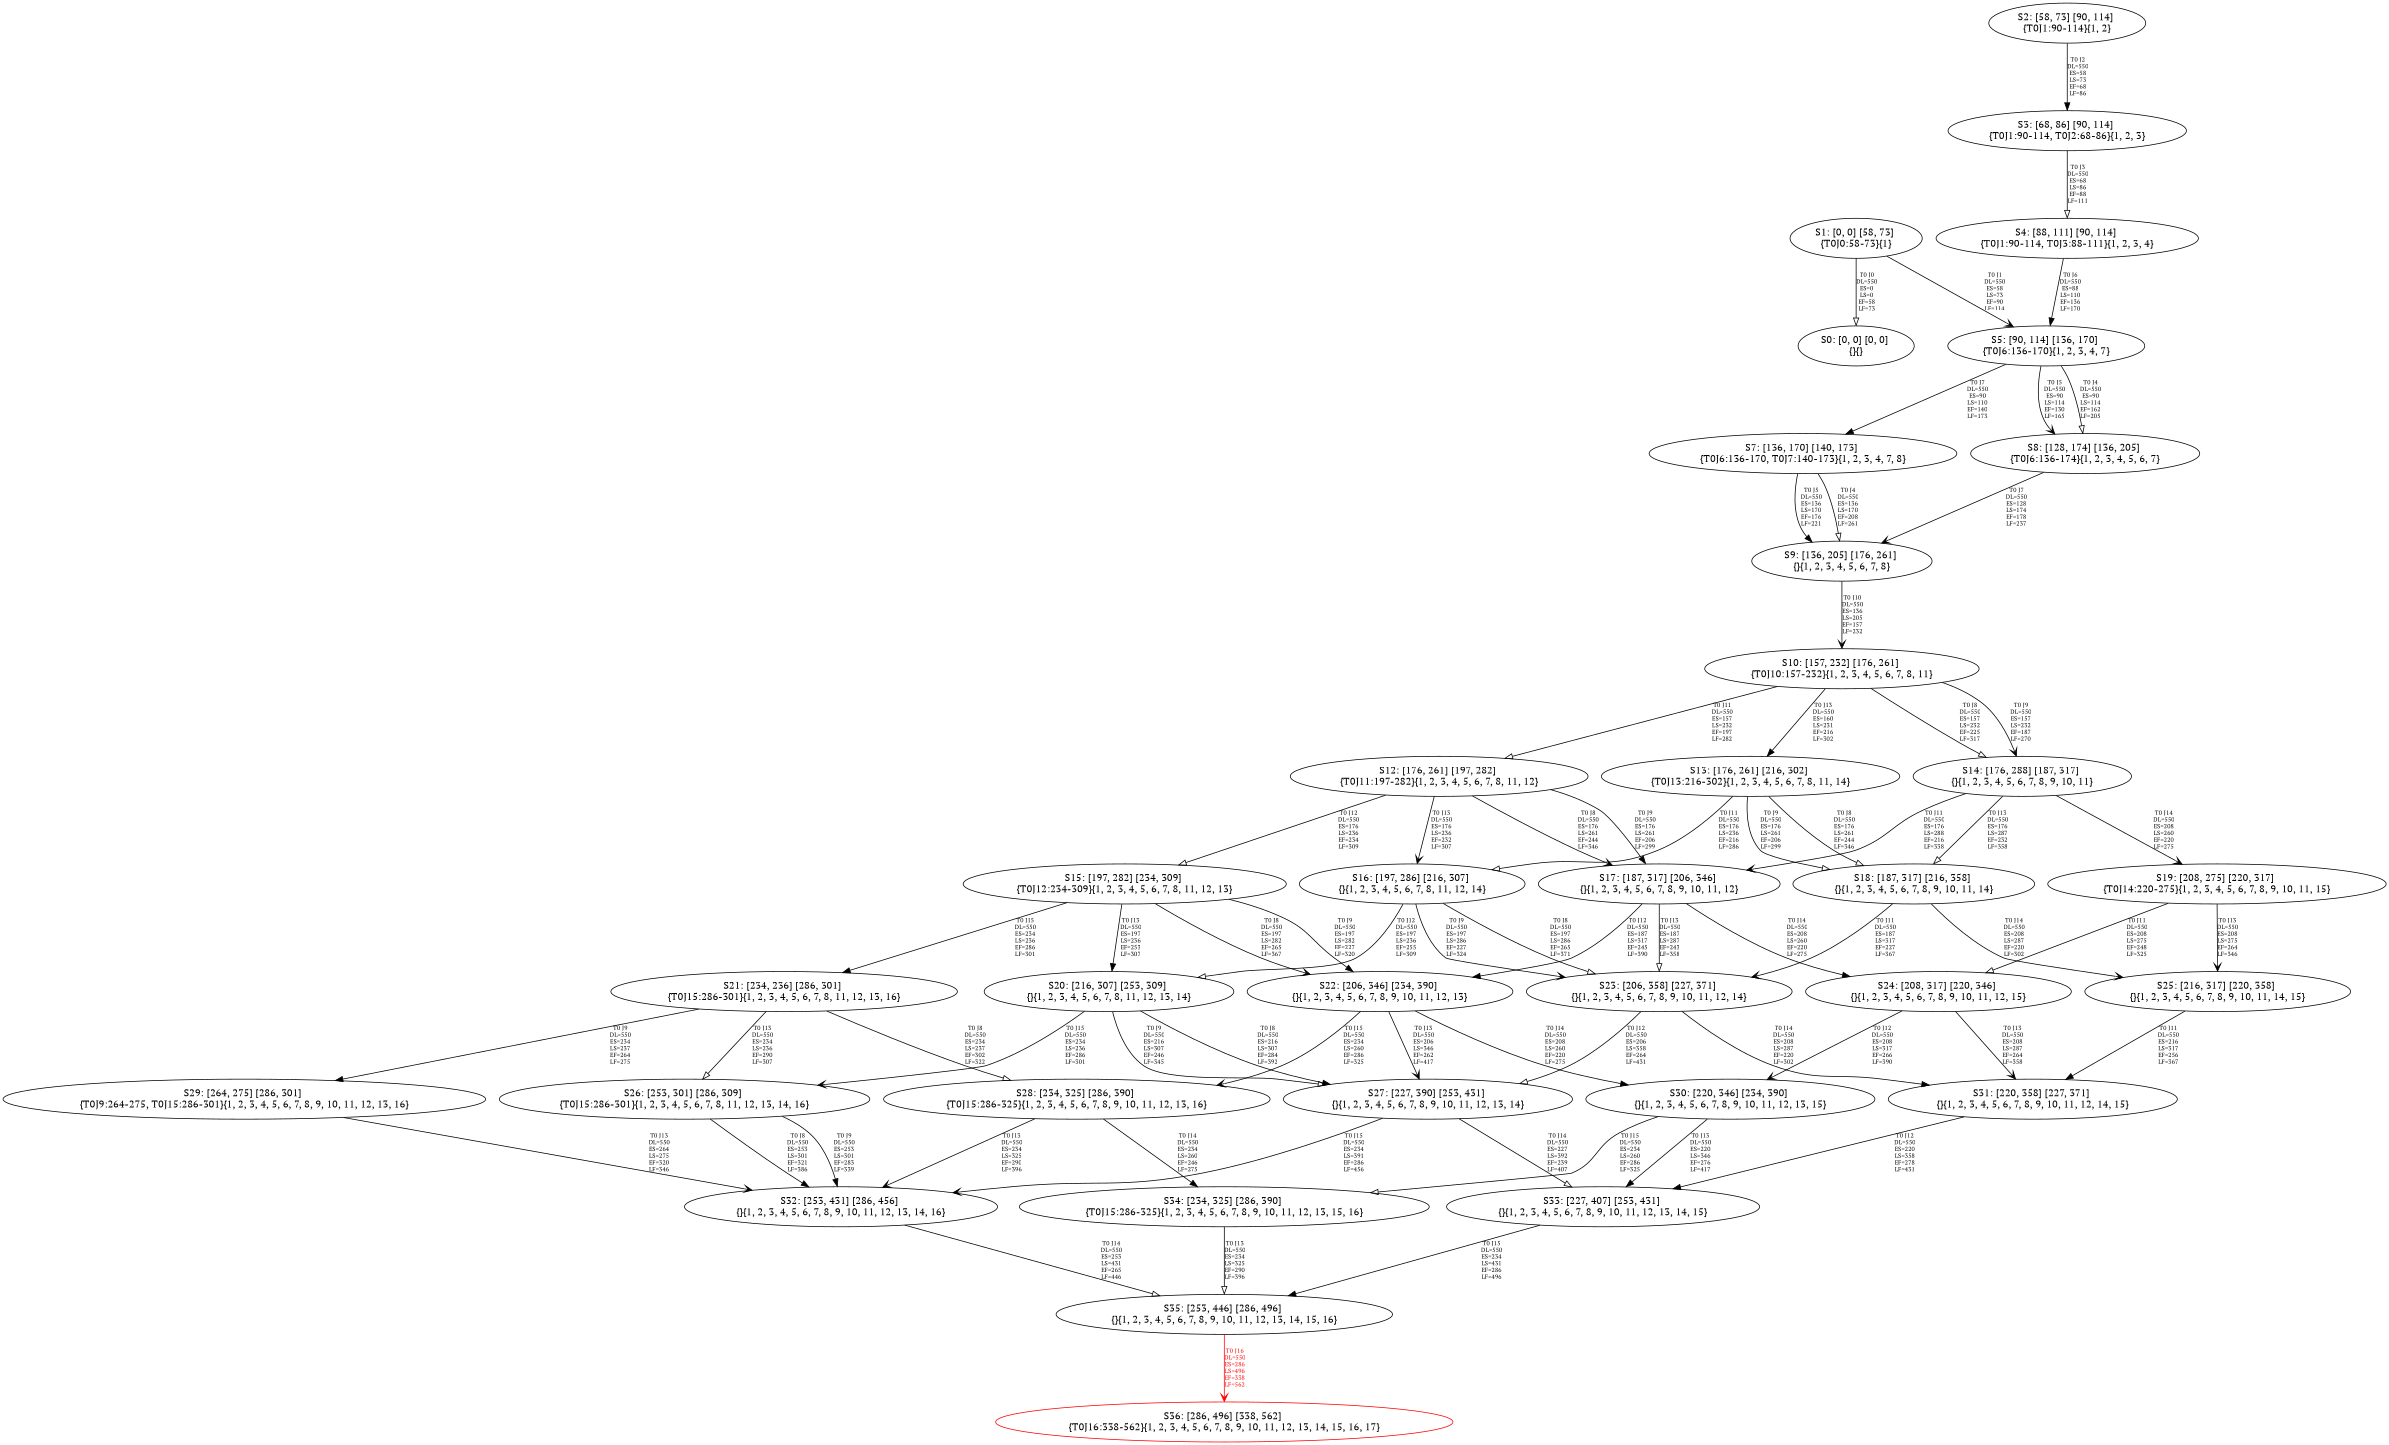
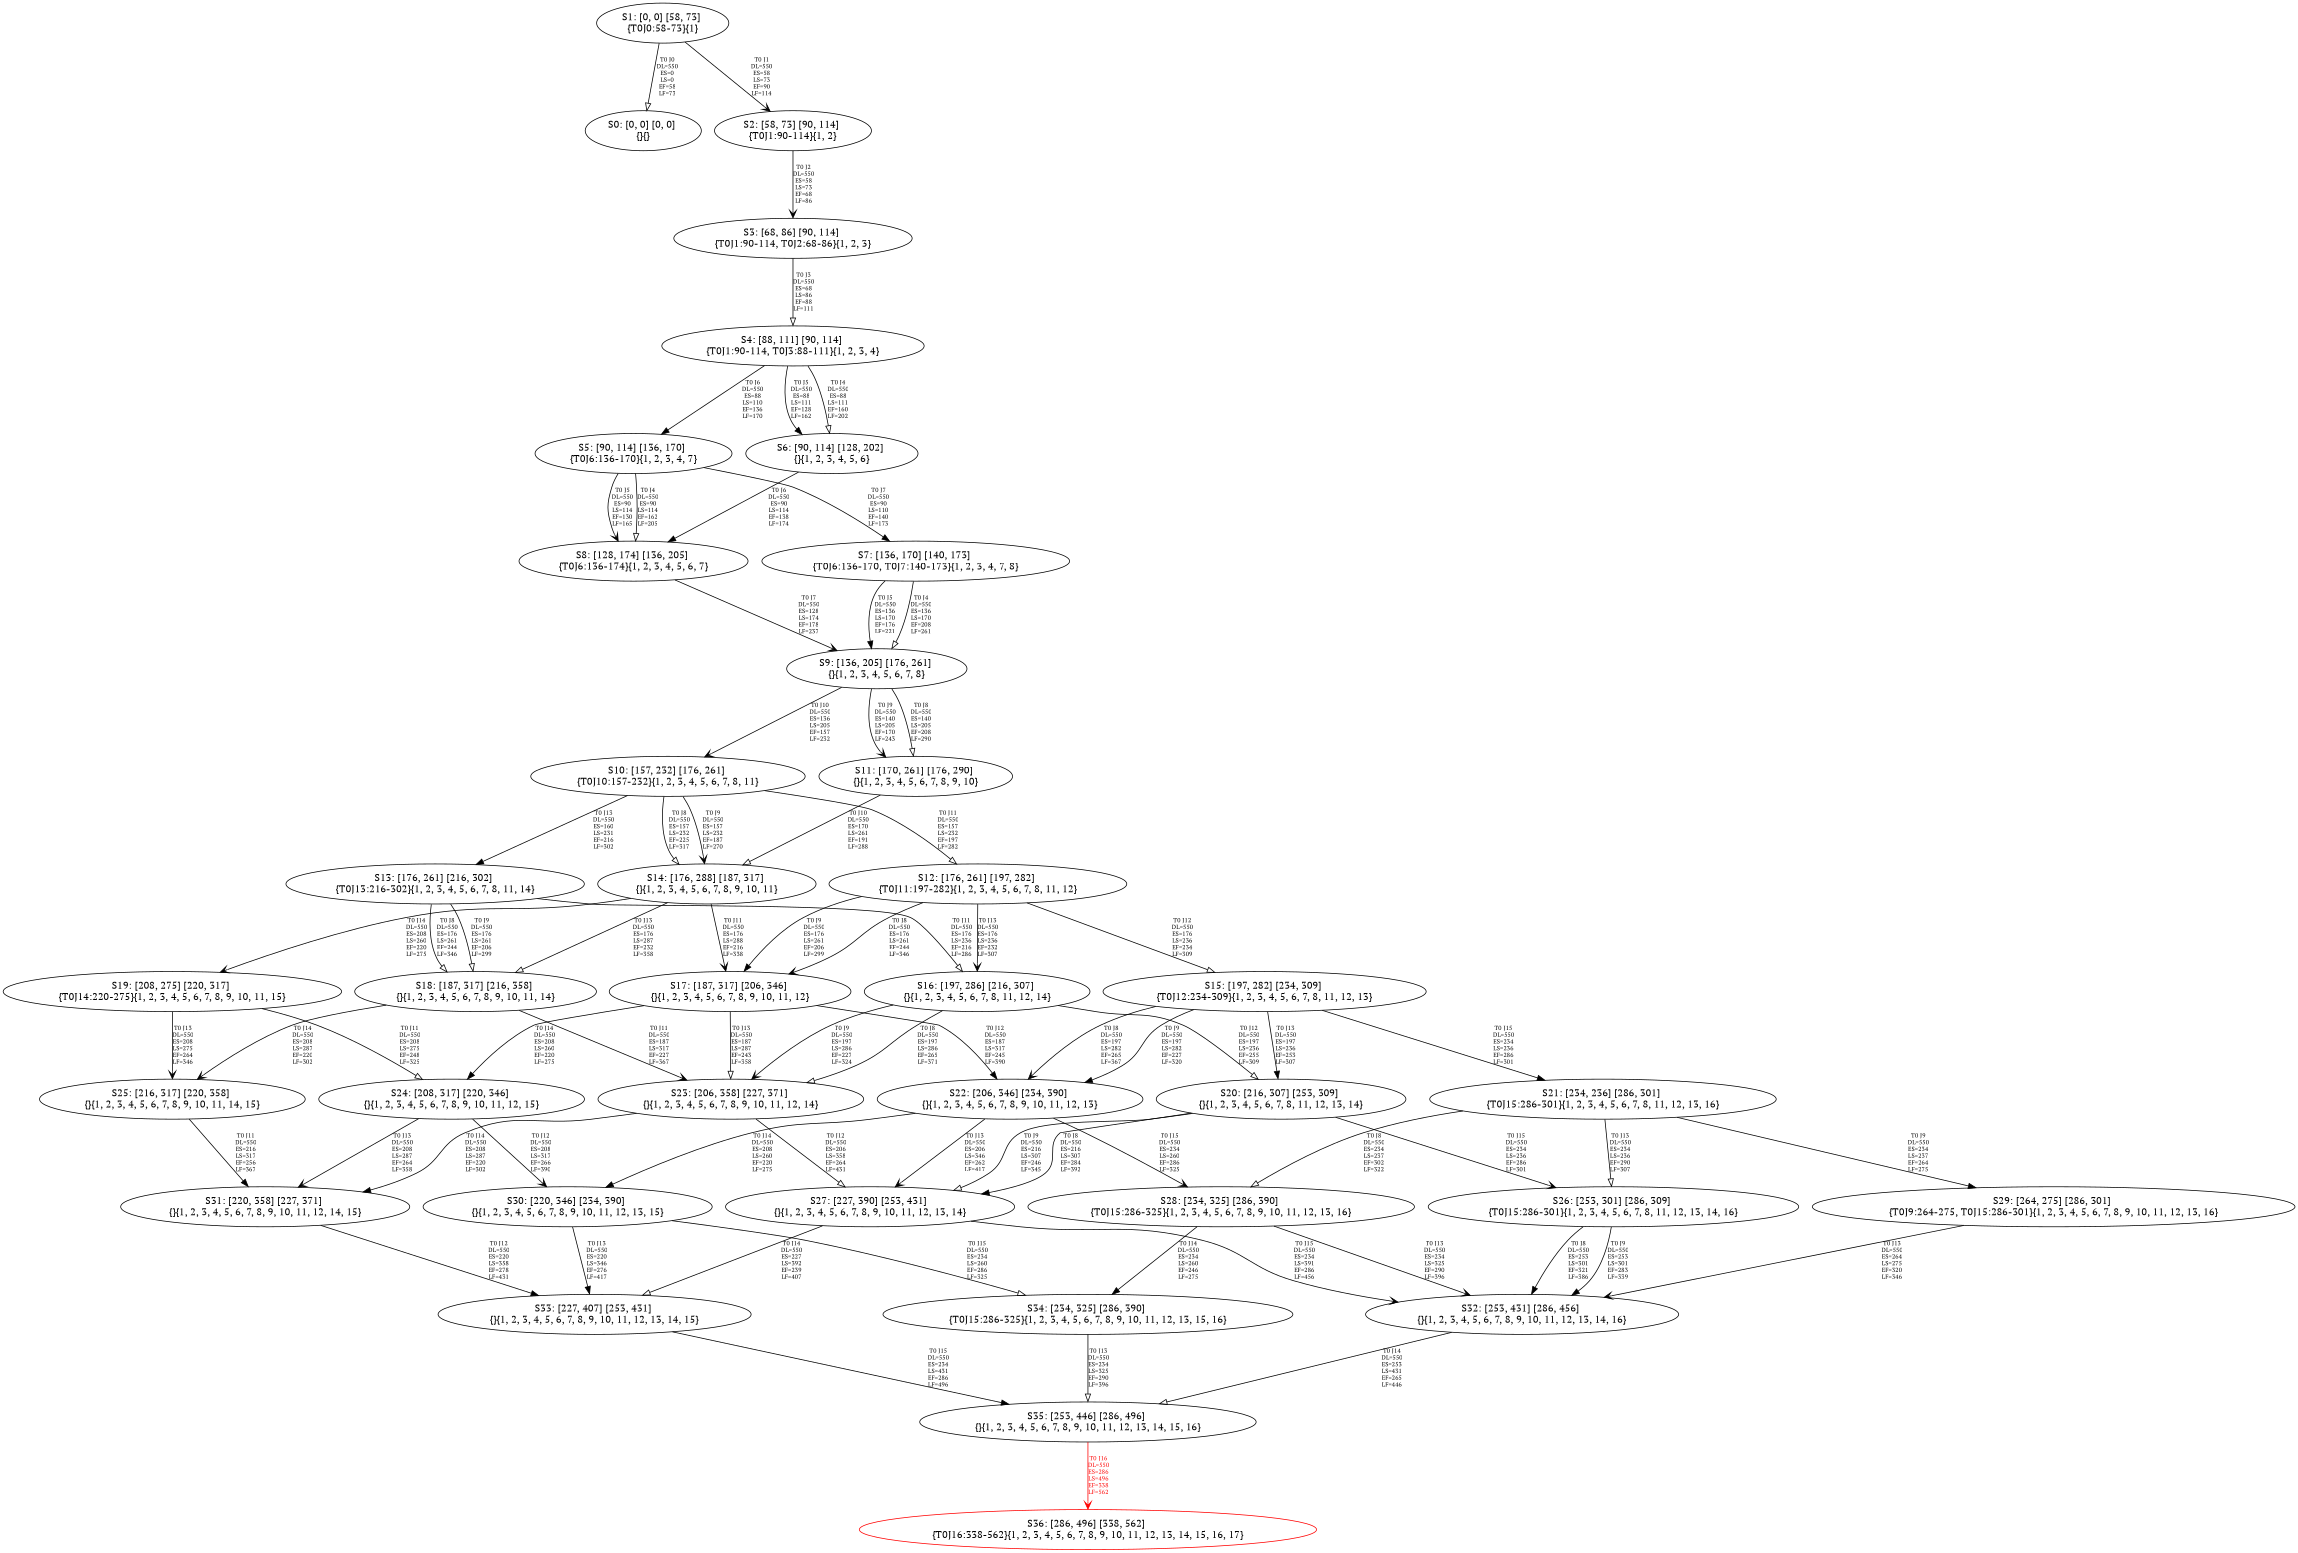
(2067, 73) -> (793, 181)
(1947, 290) -> (725, 74)
none -> (832, 454)
none -> (916, 776)
